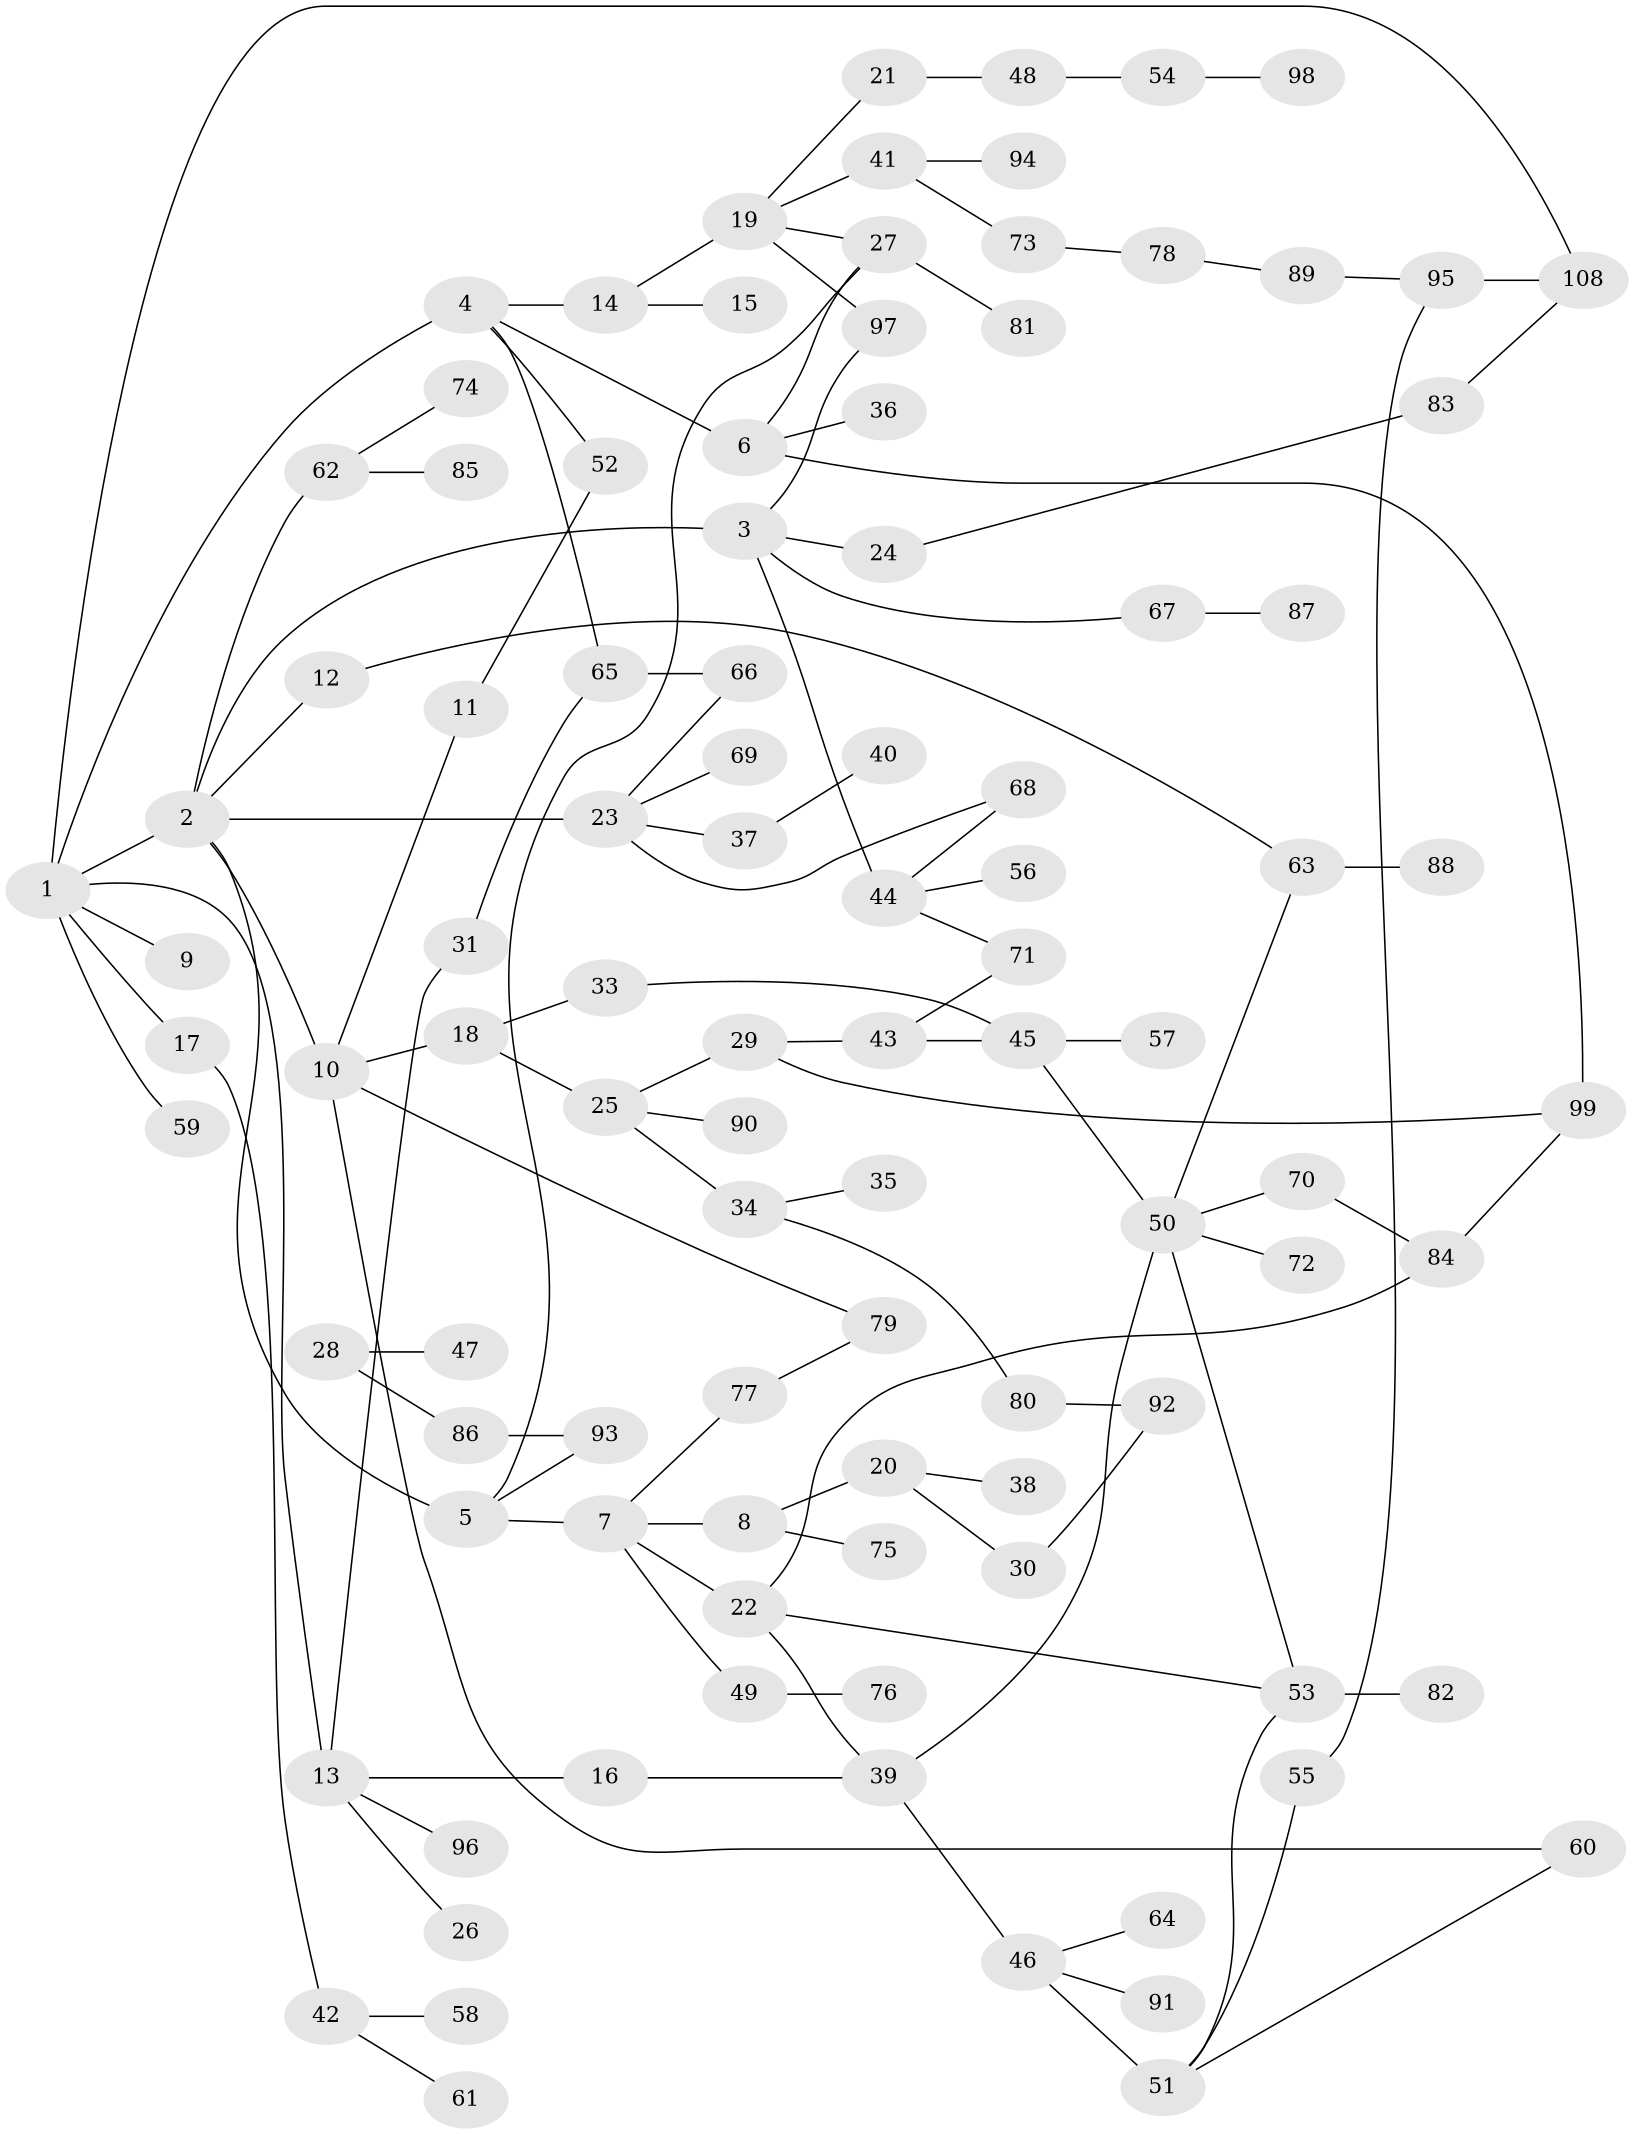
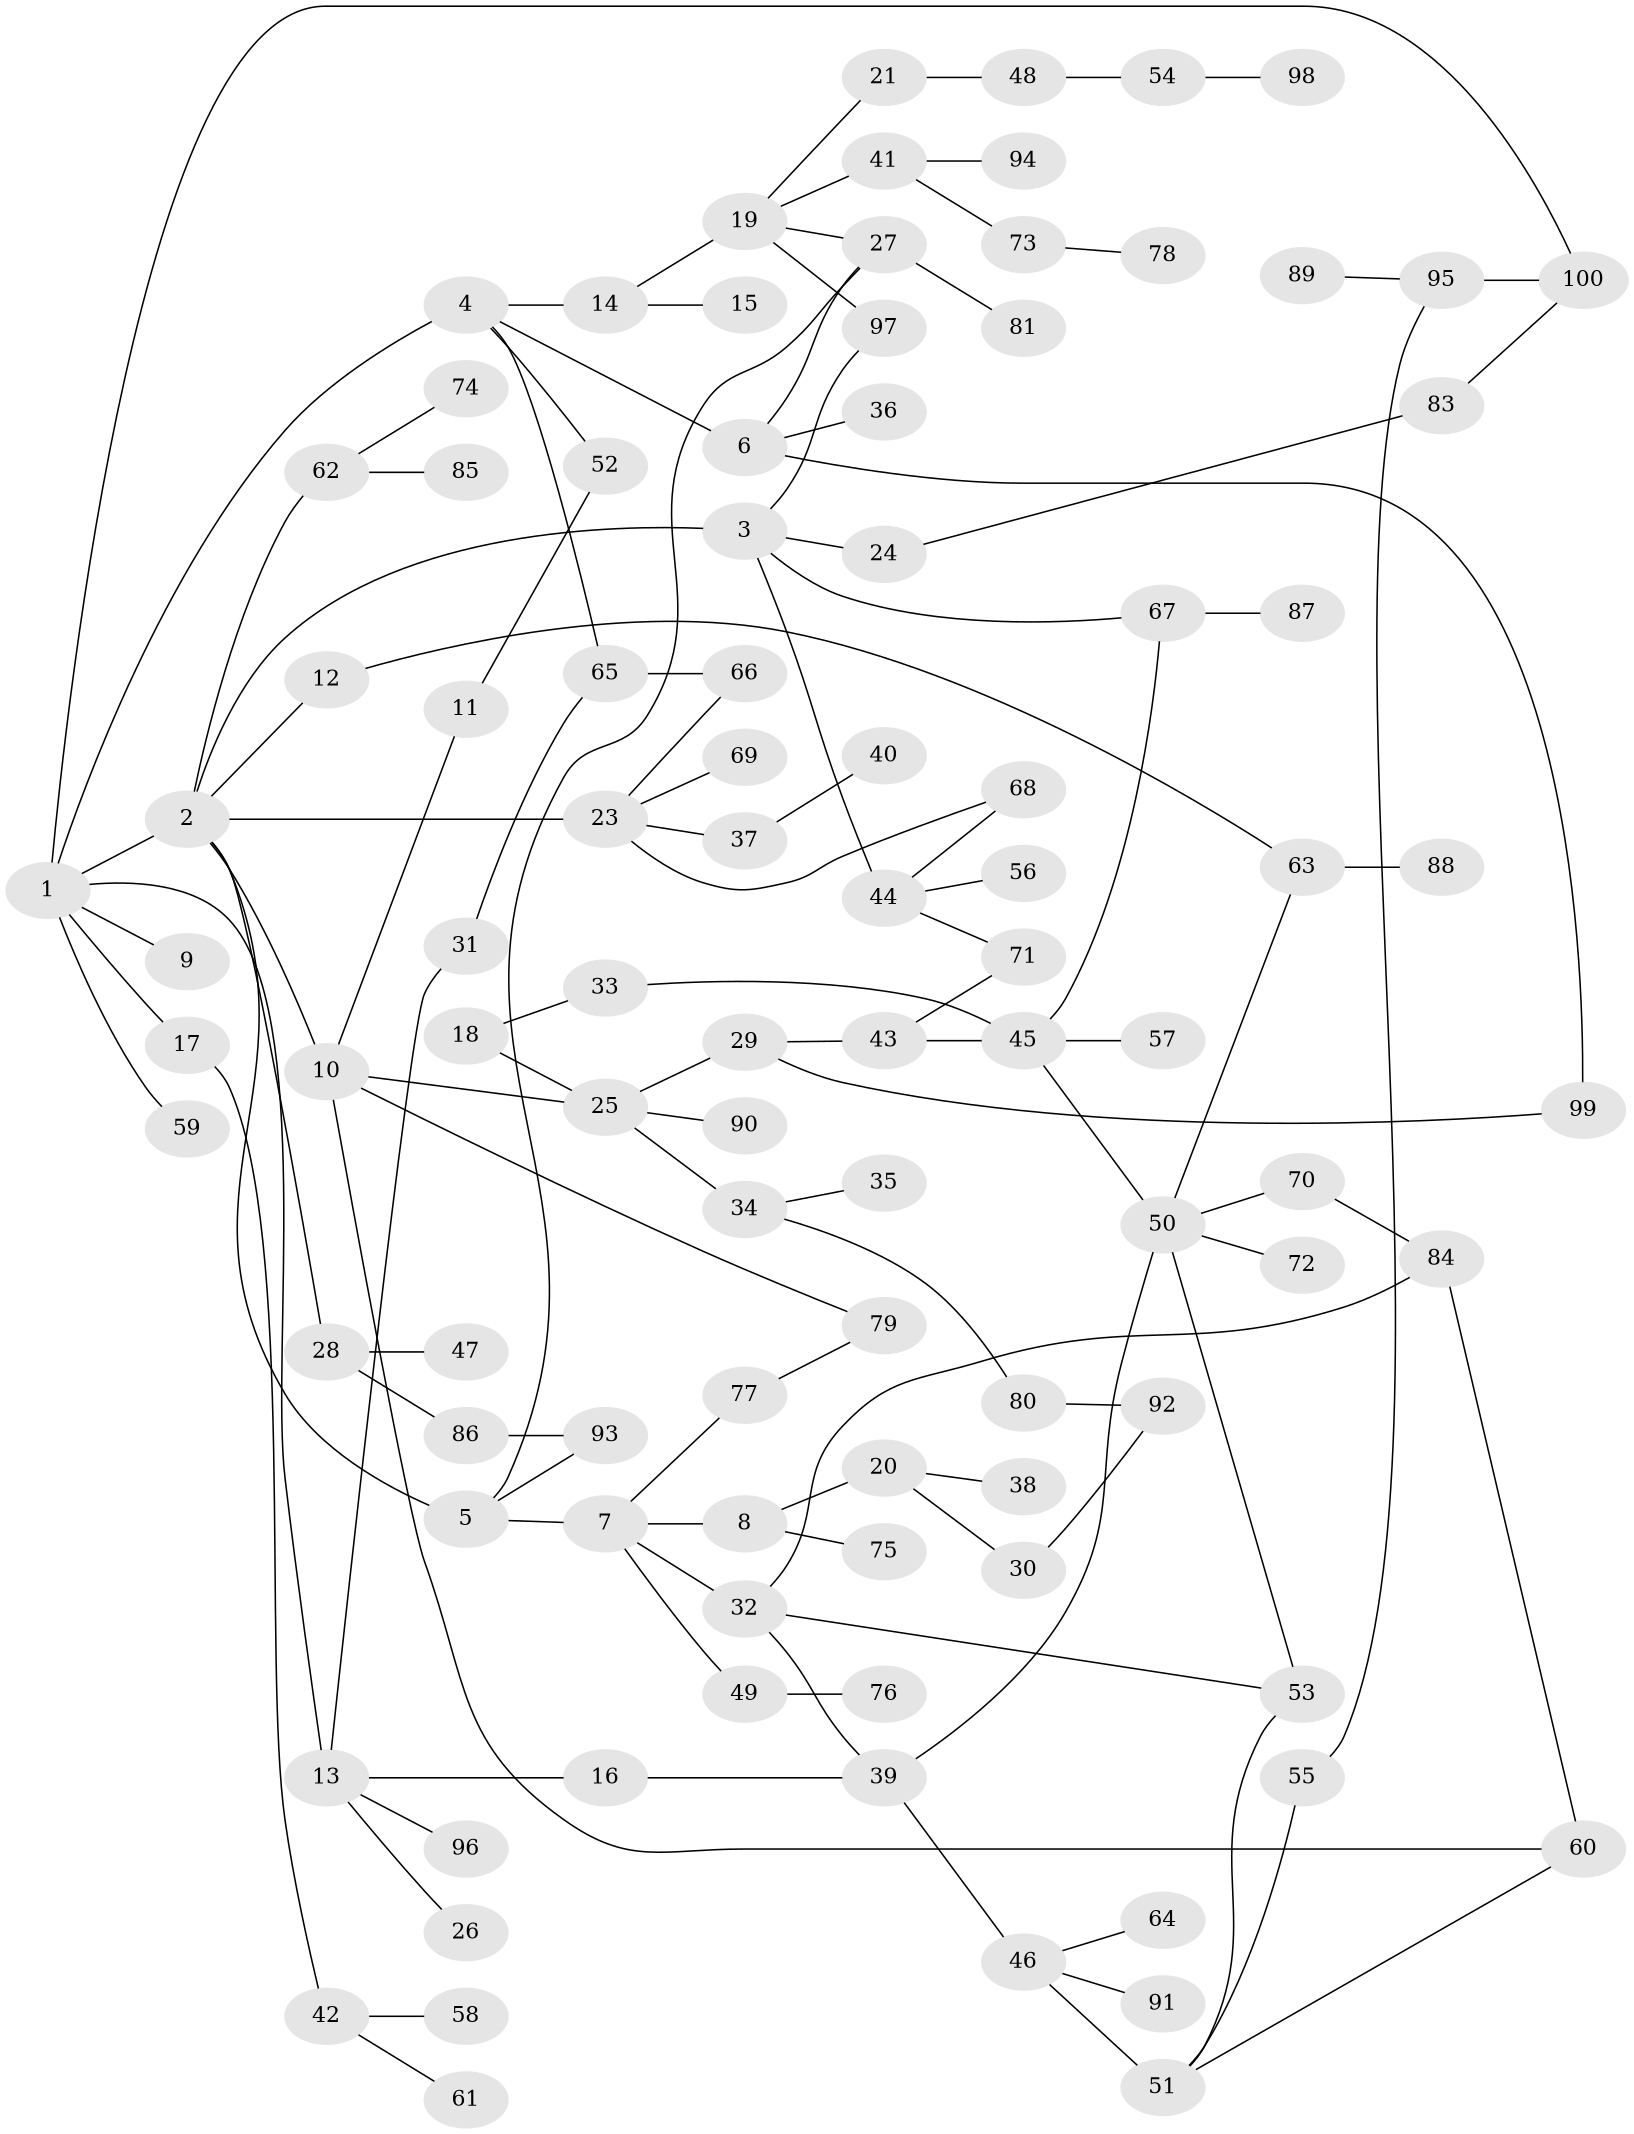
(1233, 266) -> none
(1584, 280) -> (1584, 280)
none -> (1126, 837)
(397, 1054) -> (466, 1089)
none -> (292, 1165)
(1513, 1185) -> (1513, 1554)
(745, 1609) -> (745, 1609)
(1442, 1694) -> none
